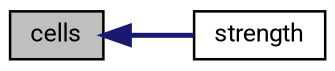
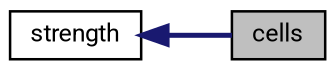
(161, 35) -> (200, 35)
